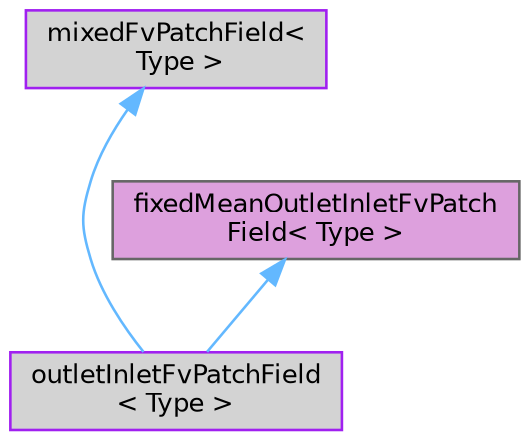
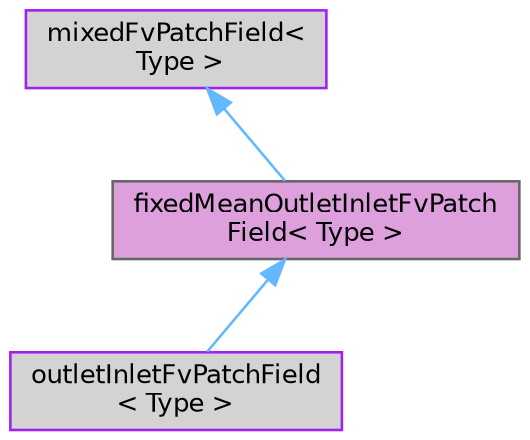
(84, 233) -> (255, 145)
